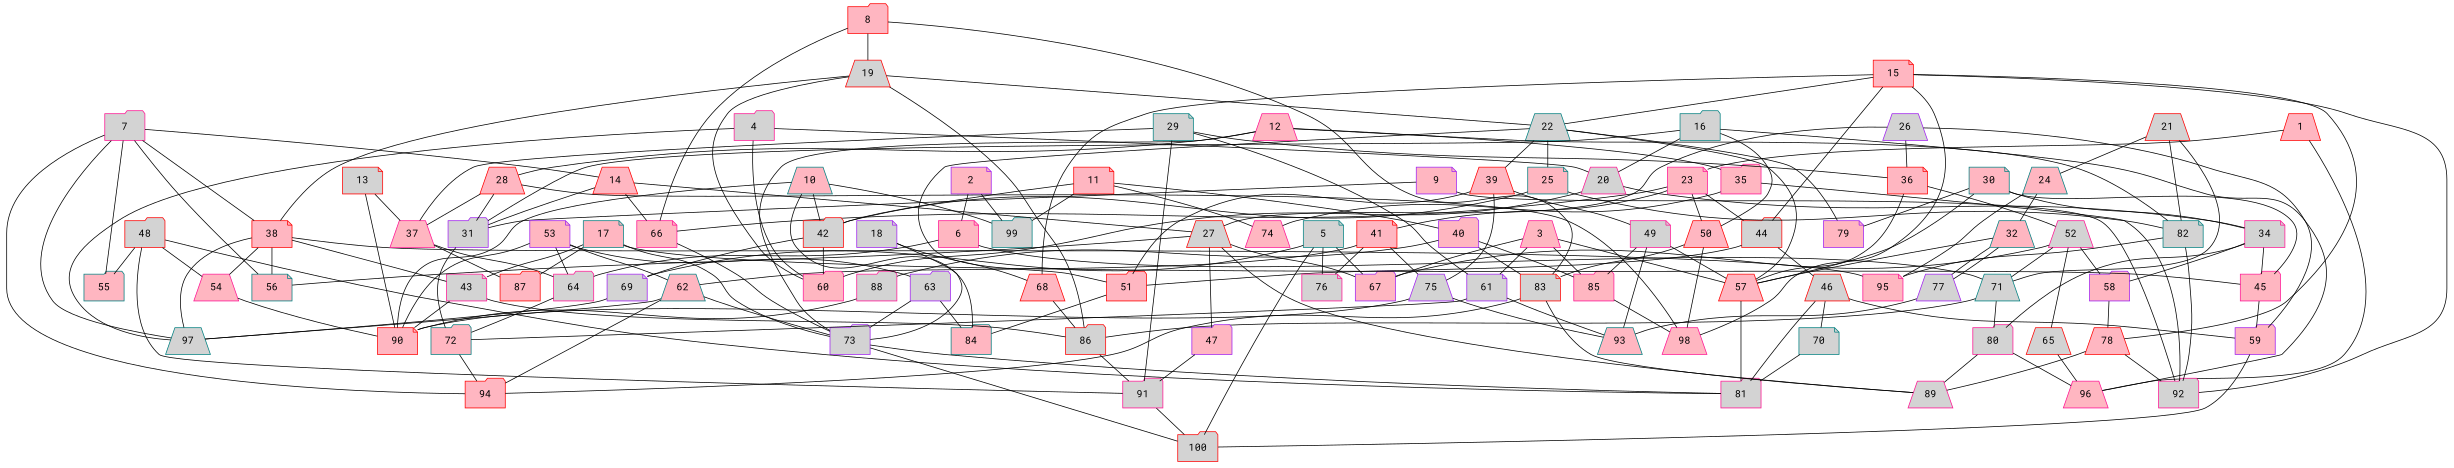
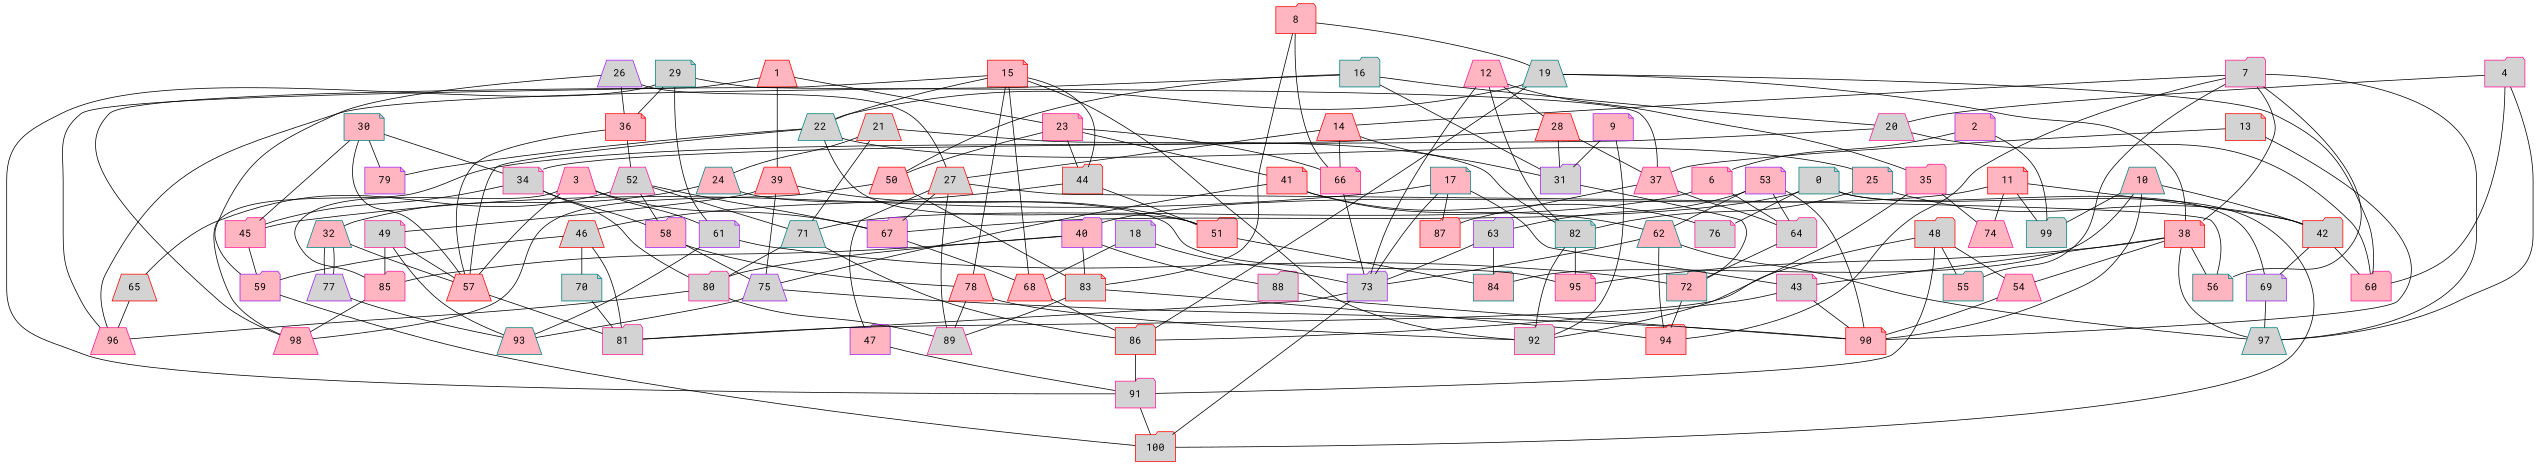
(868, 74) -> (1545, 74)
(1521, 153) -> (777, 125)
(1323, 234) -> (1819, 181)
none -> (828, 258)
none -> (961, 260)
none -> (718, 262)
